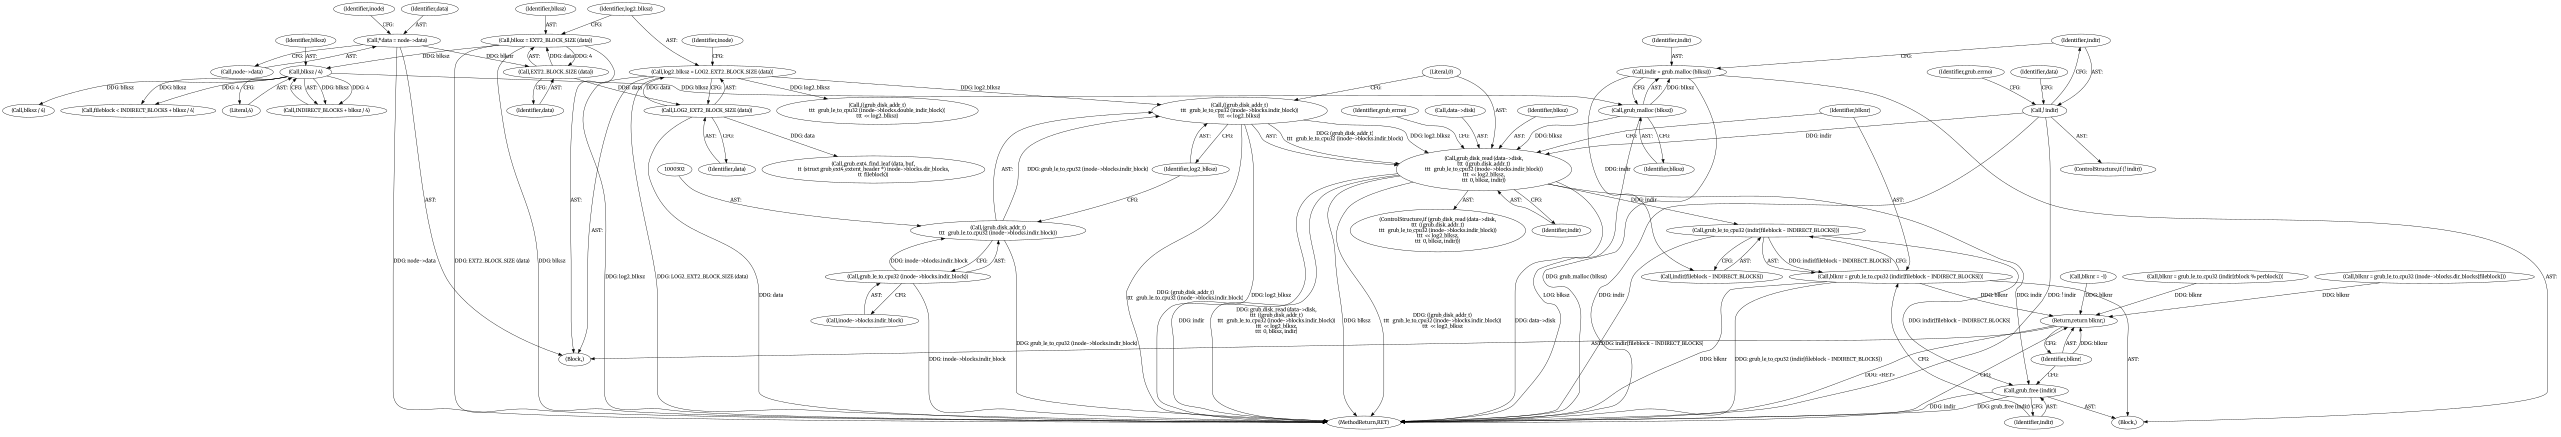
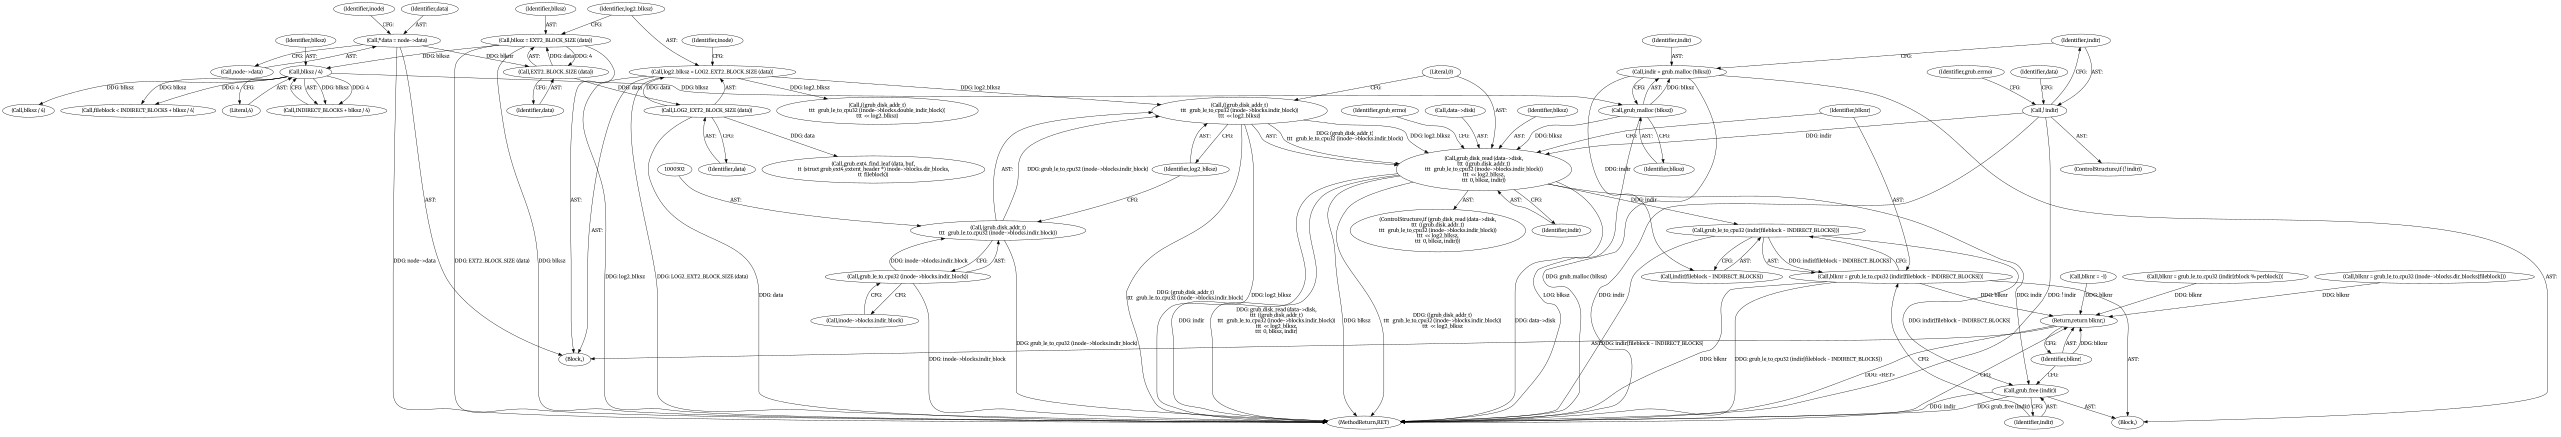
(710, 90) -> none
(877, 295) -> (877, 295)
